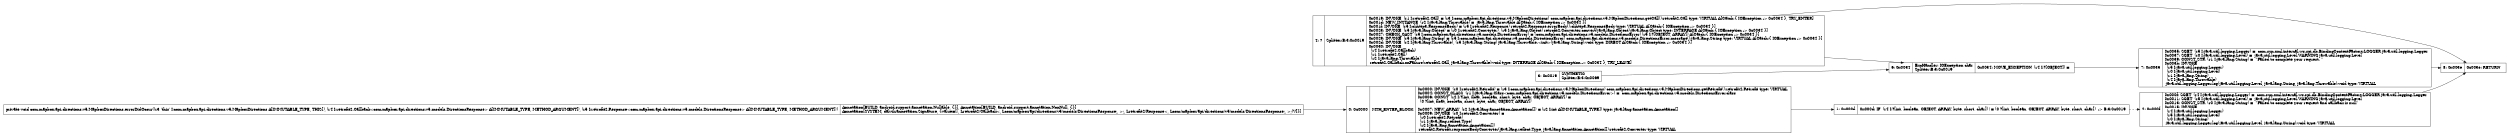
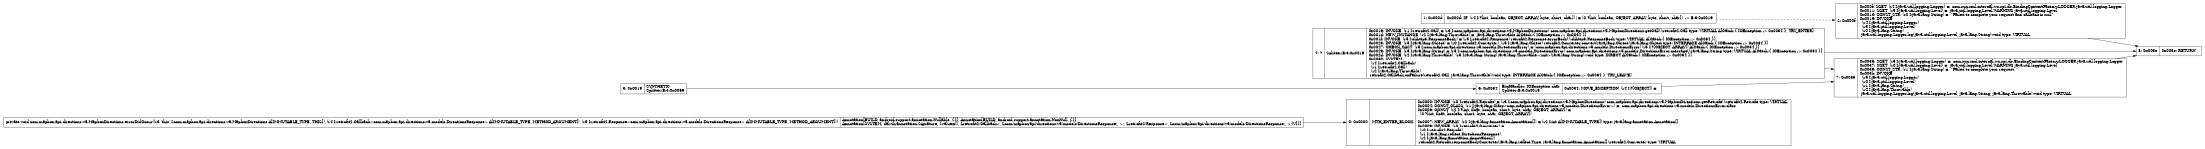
(1386, 47) -> (1387, 59)
(1863, 60) -> (1828, 69)
(1811, 110) -> none
(1445, 122) -> (1459, 134)
